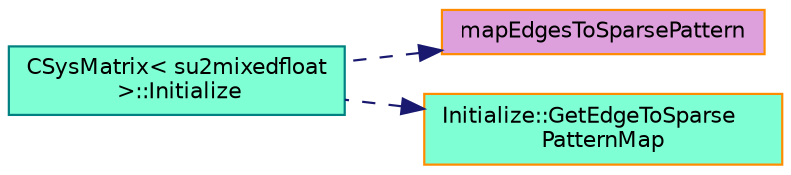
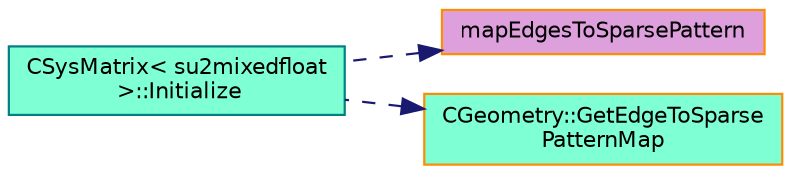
(603, 129) -> (603, 129)
